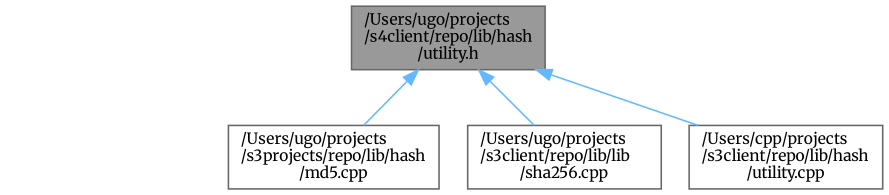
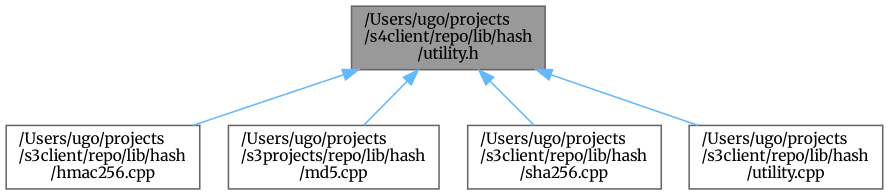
none -> (103, 157)
(564, 157) -> (564, 157)
(786, 157) -> (786, 157)
